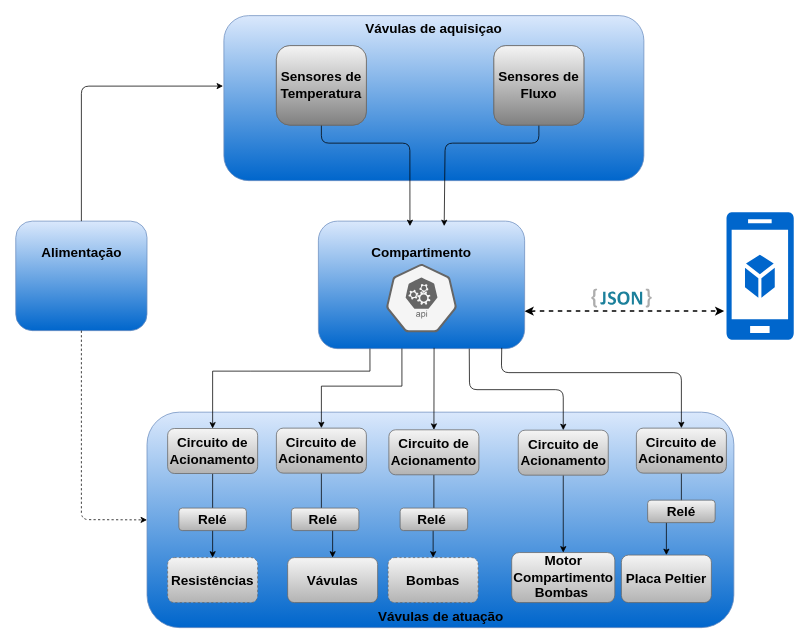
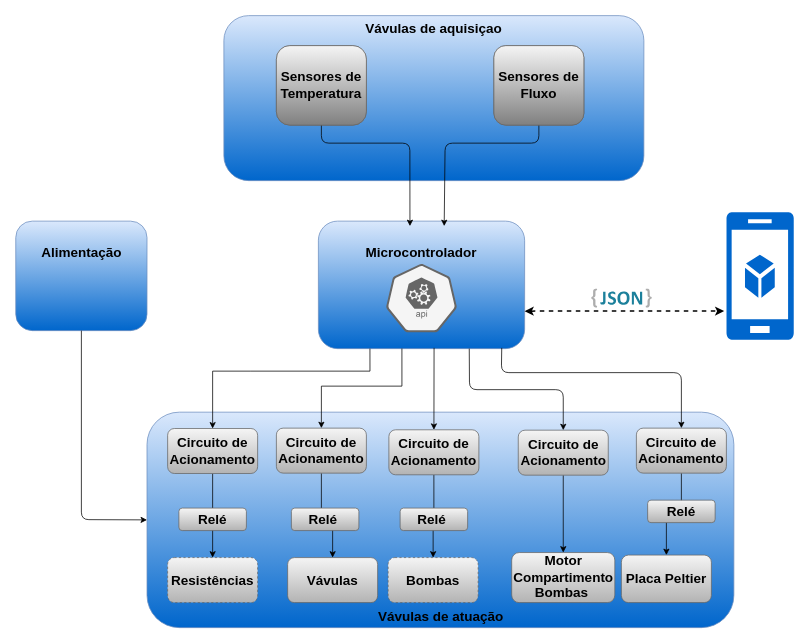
(81, 153) -> none
(422, 250) -> (422, 250)
(81, 452) -> (81, 452)
